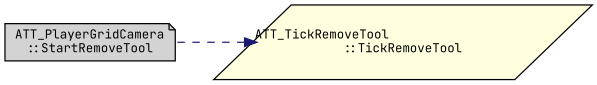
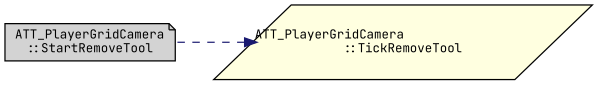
(403, 42) -> (403, 42)
